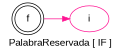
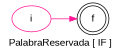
(53, 19) -> (60, 19)
